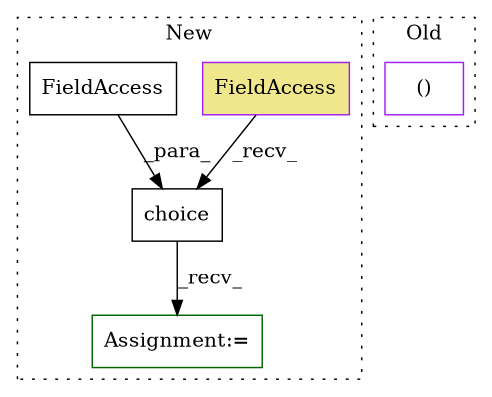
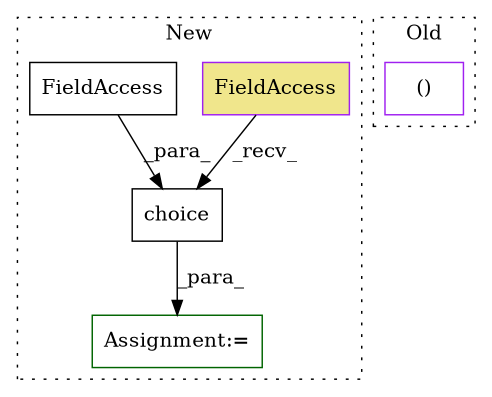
(211, 278) -> (211, 278)
